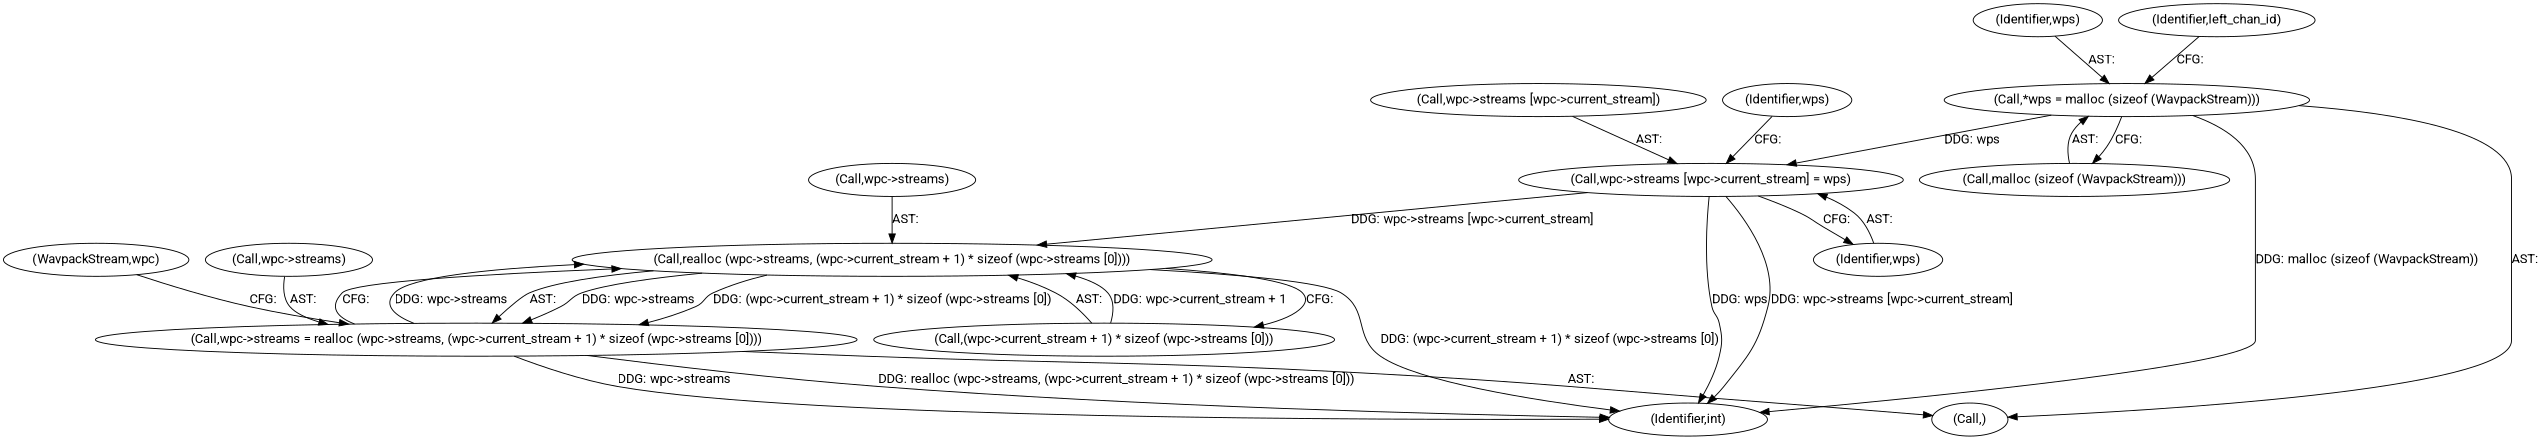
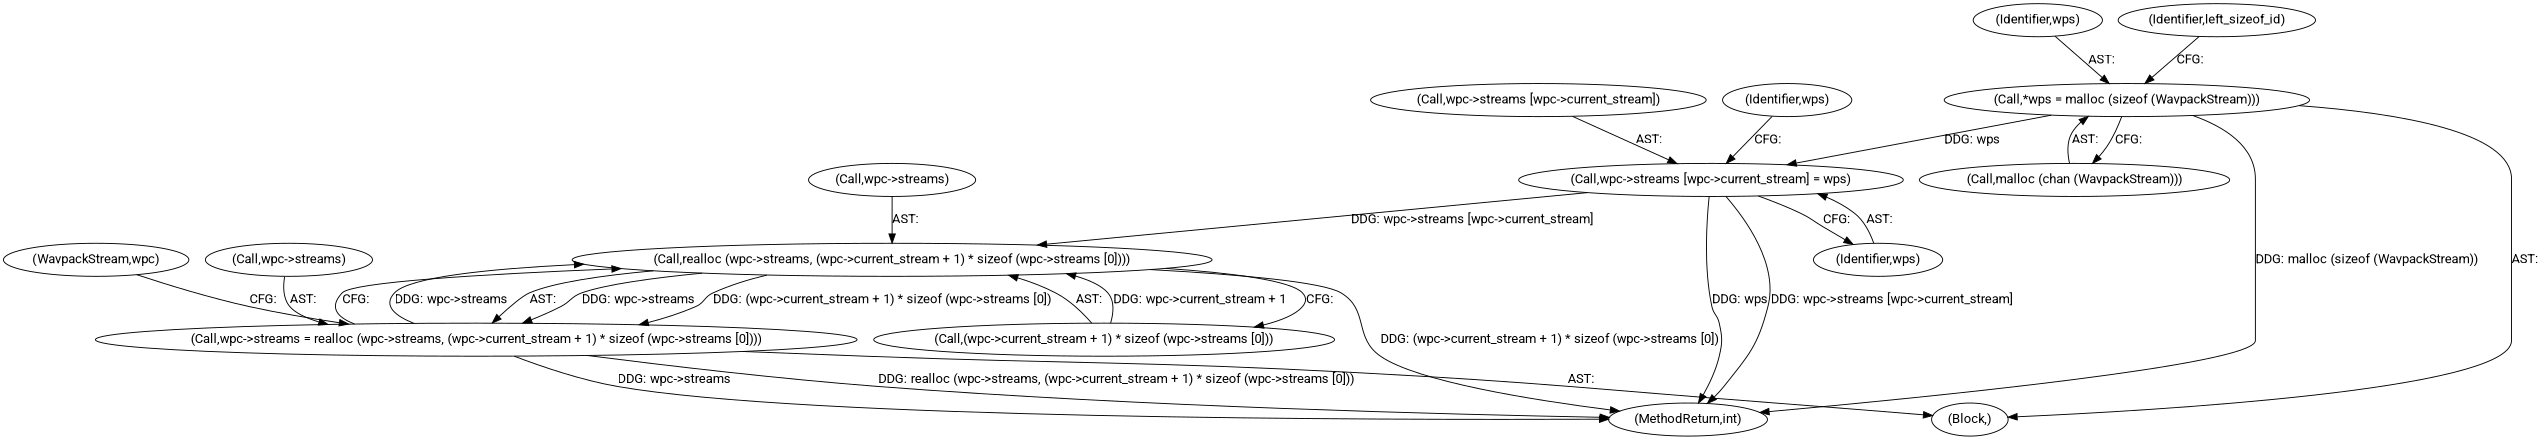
(2217, 20) -> (2217, 20)
(2075, 180) -> (2075, 180)
(1688, 420) -> (1688, 420)
(1970, 420) -> (1970, 420)
